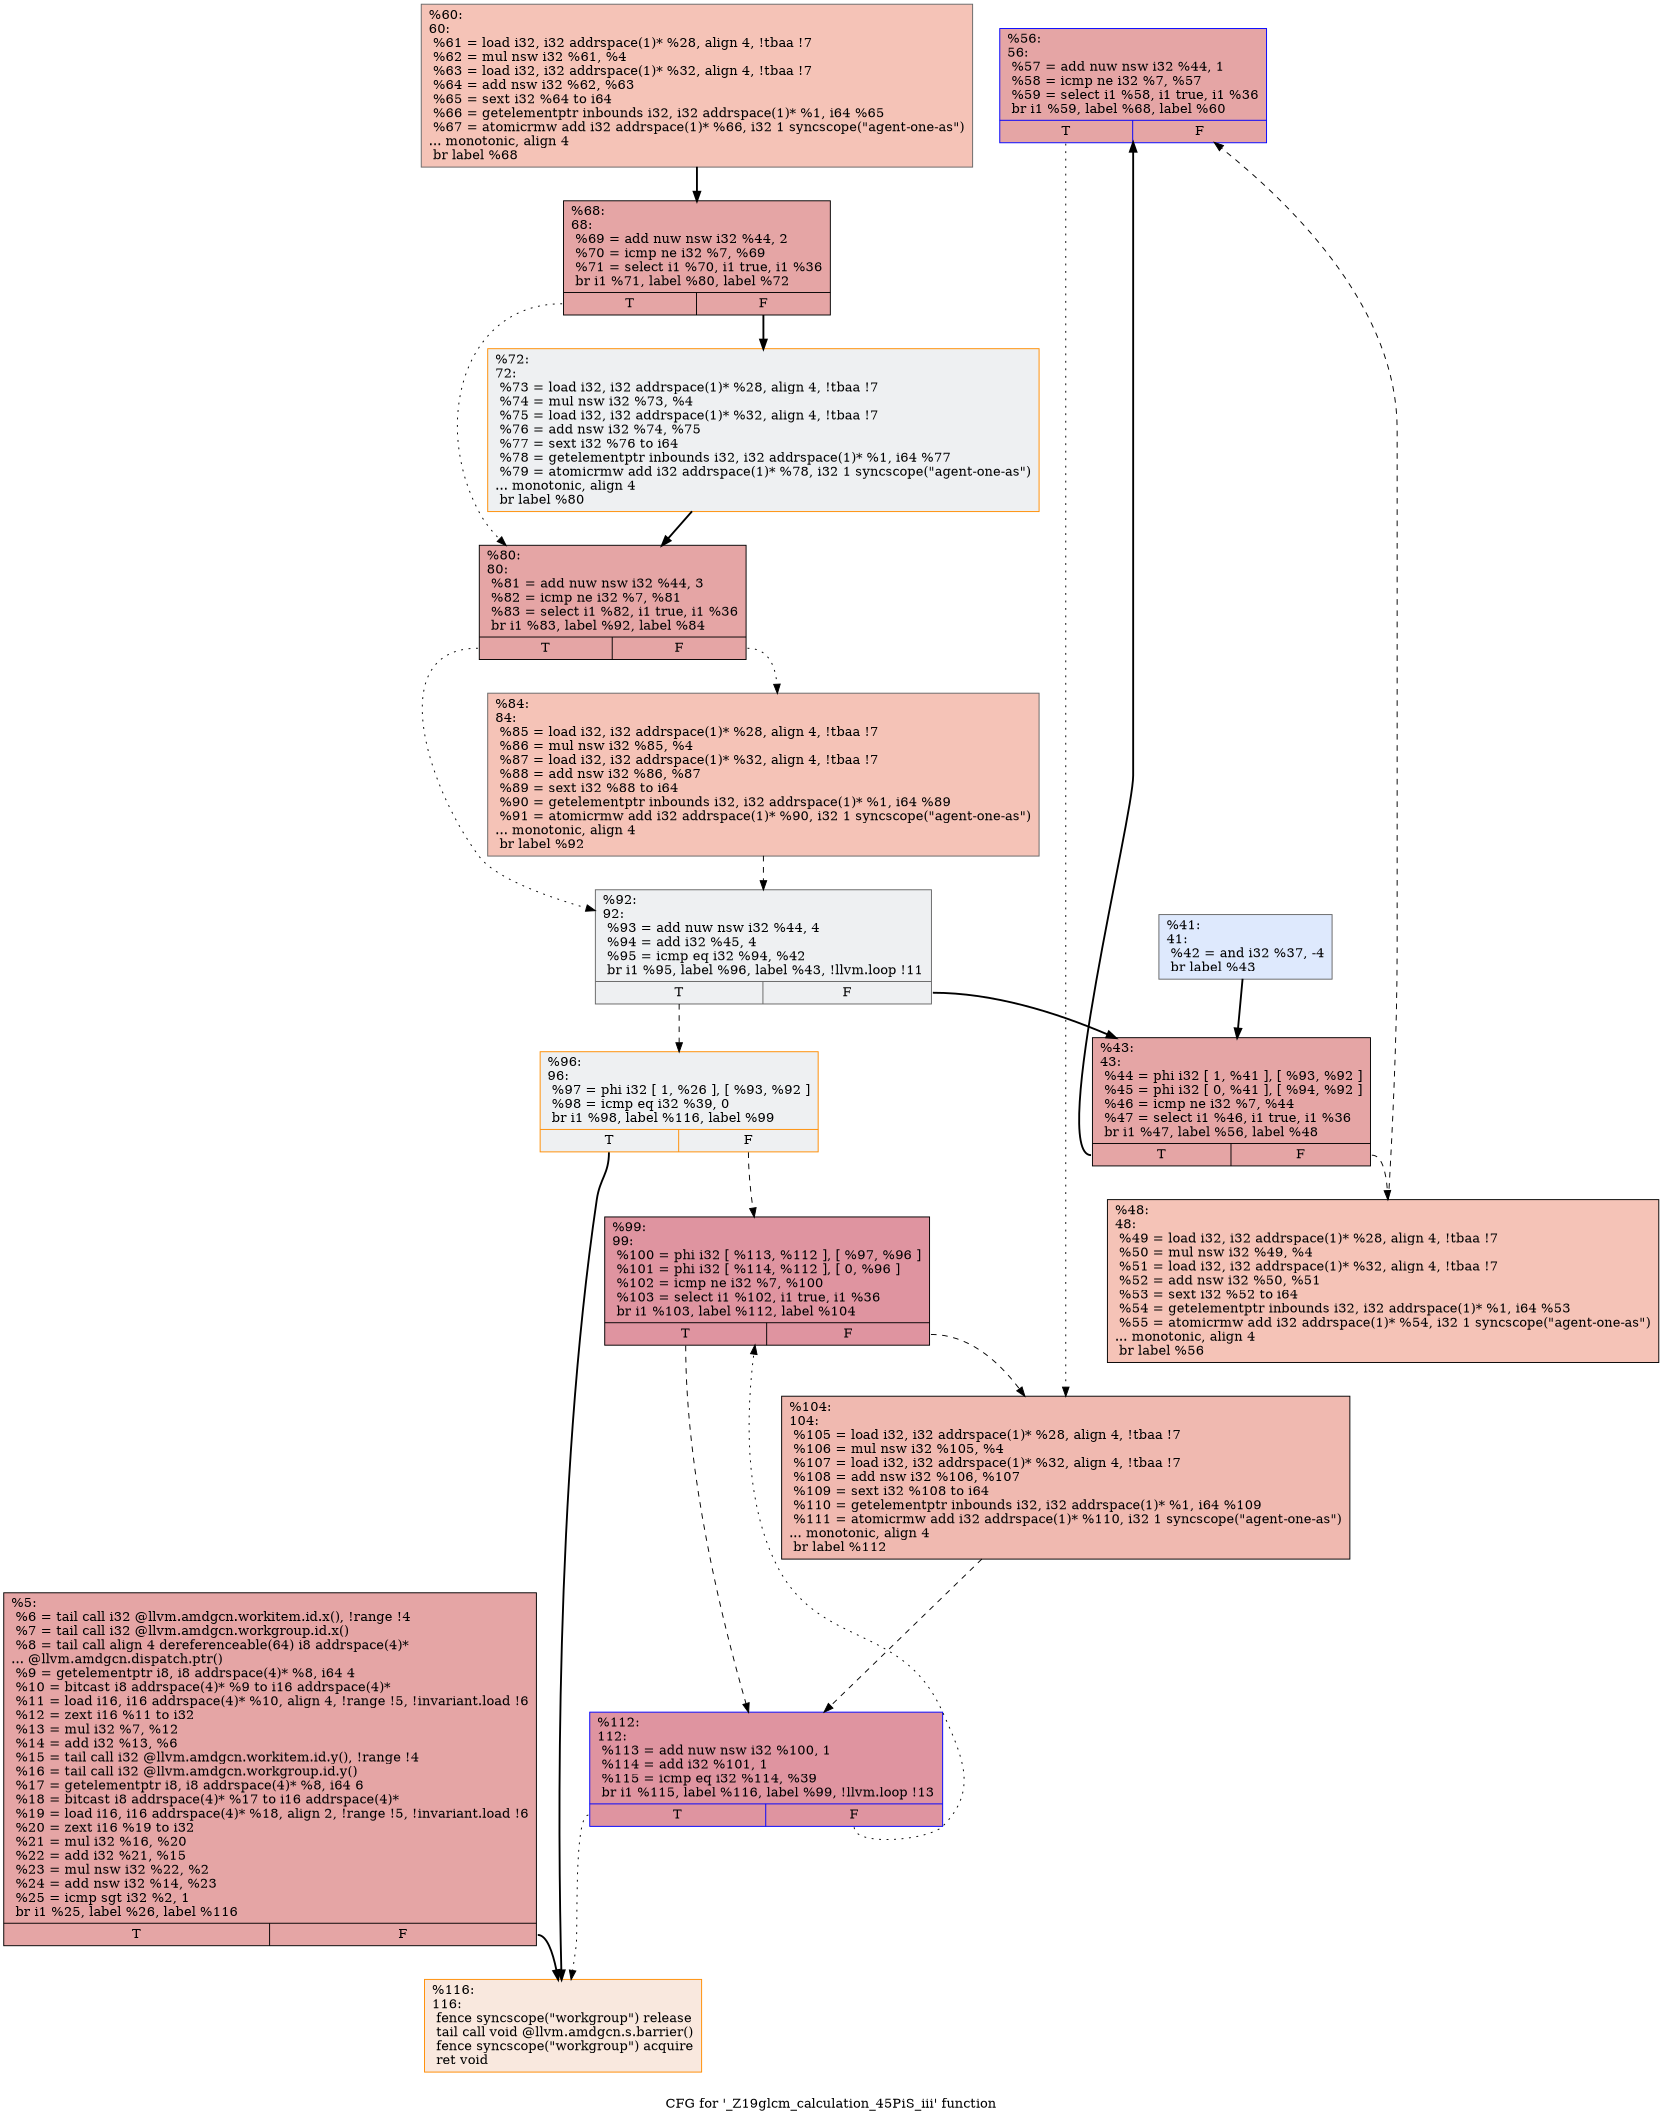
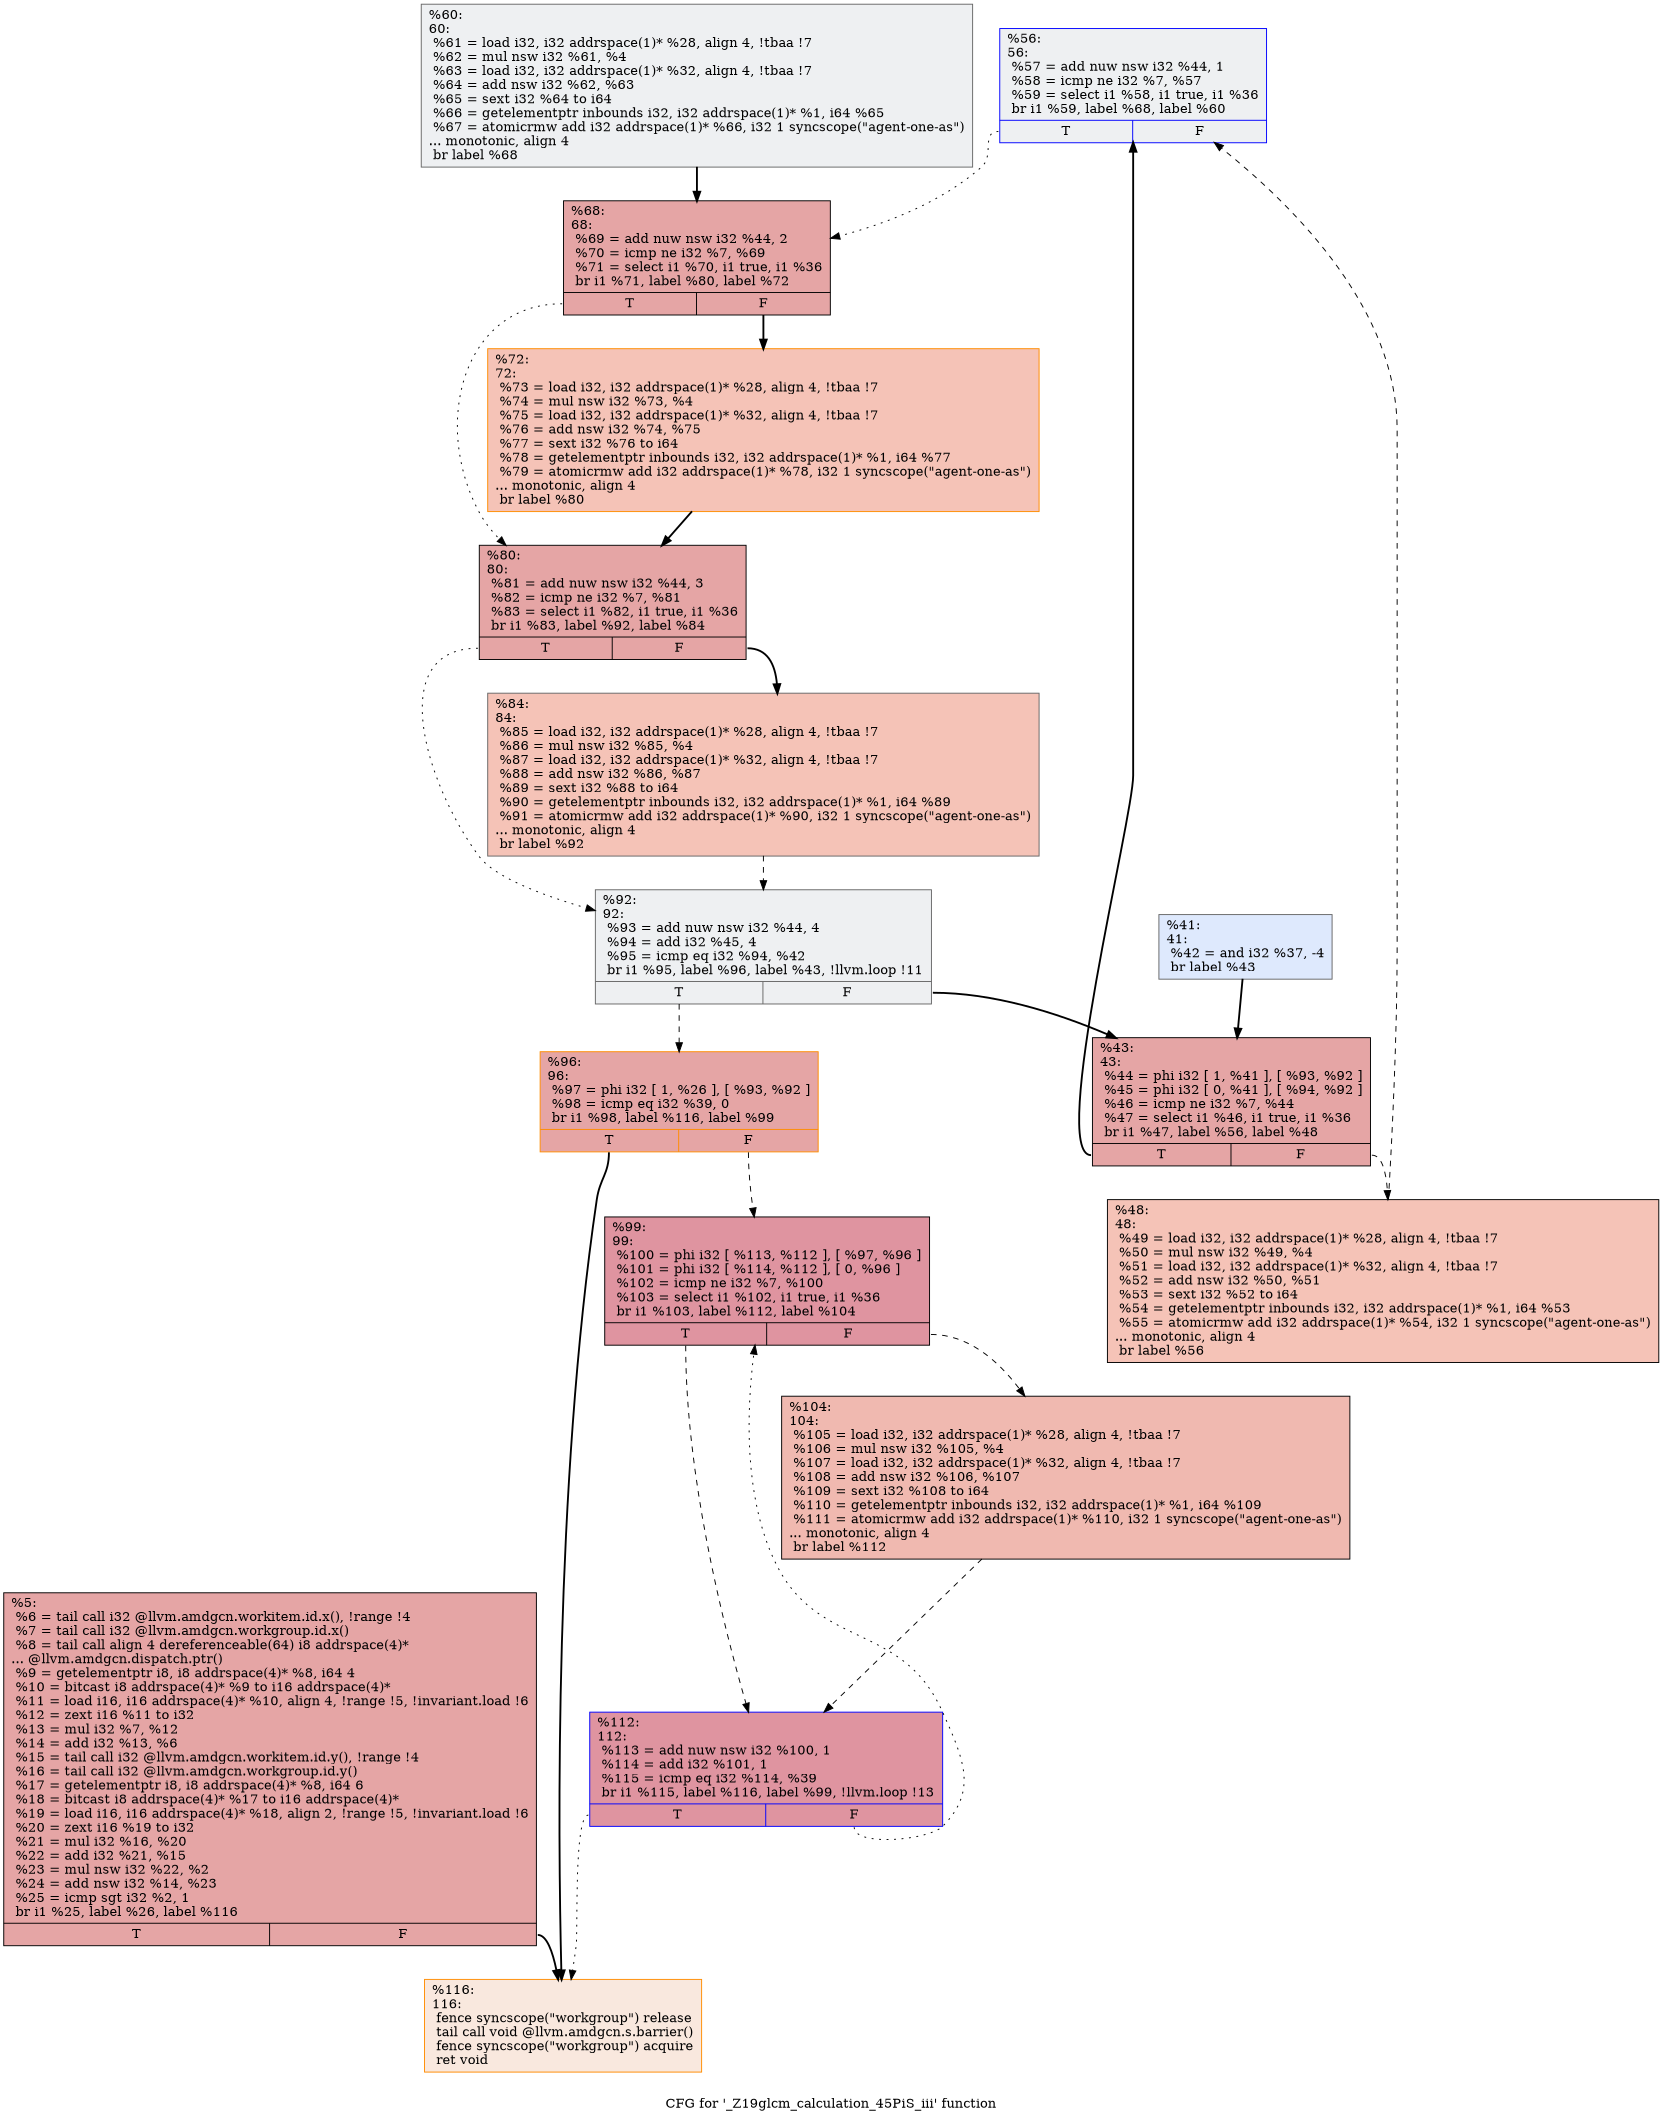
(697, 86) -> (697, 86)
(1133, 86) -> (1133, 86)
(763, 430) -> (763, 430)
(770, 660) -> (770, 660)
(1066, 765) -> (934, 200)
(679, 1102) -> (679, 1102)
